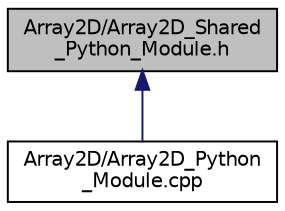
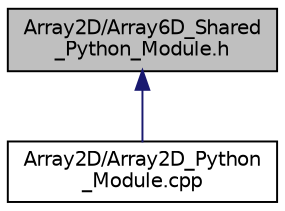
(142, 40) -> (142, 40)
